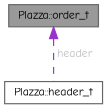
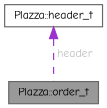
(54, 60) -> (54, 60)
